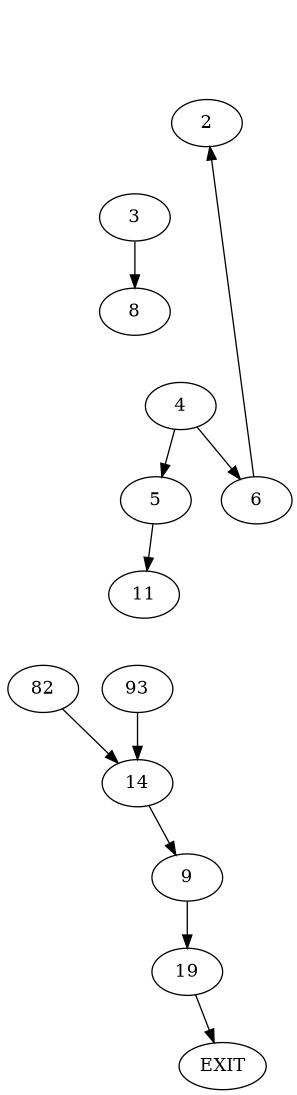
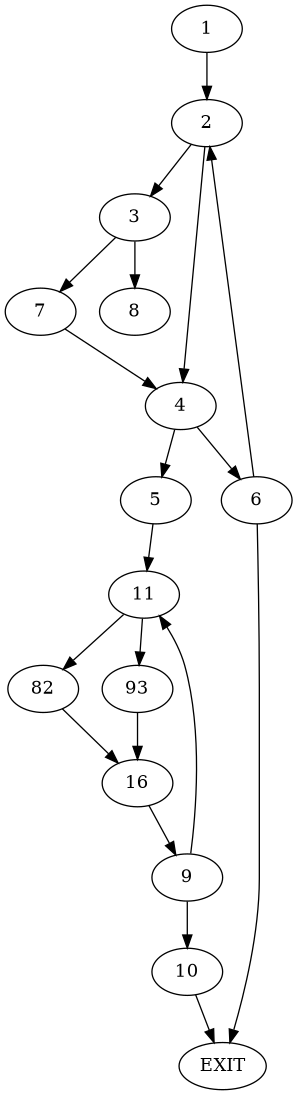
none -> (207, 29)
none -> (175, 165)
none -> (194, 258)
none -> (41, 312)
none -> (141, 635)
none -> (99, 637)
none -> (196, 738)
none -> (259, 778)
(138, 783) -> (138, 783)
(187, 972) -> (187, 972)
